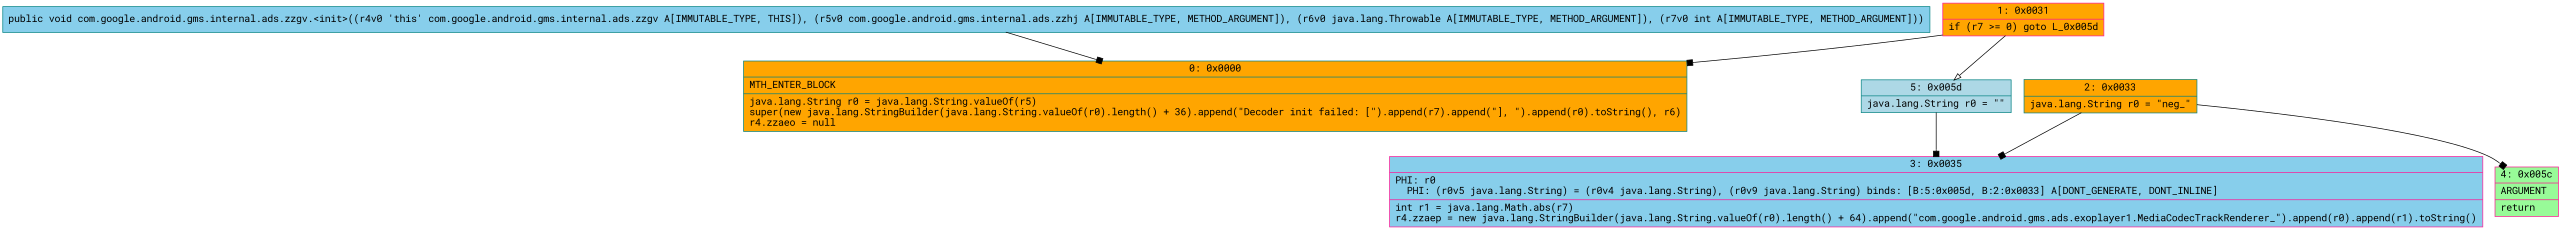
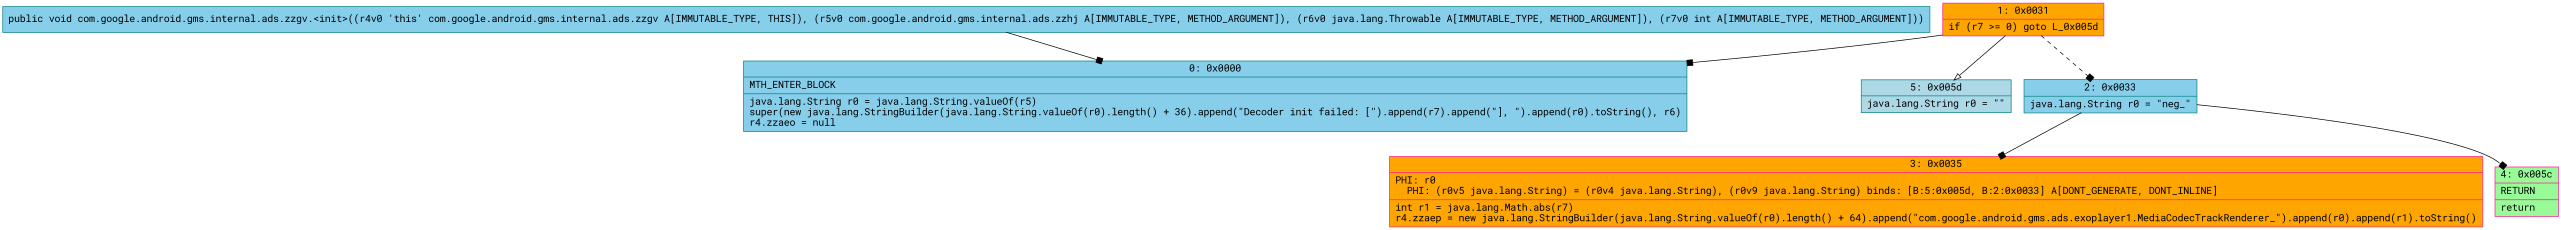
none -> (2064, 55)
(1215, 96) -> (1215, 96)
(2110, 96) -> (2110, 96)
(1936, 131) -> none
(2524, 191) -> (2518, 191)
(1936, 192) -> (1936, 192)
